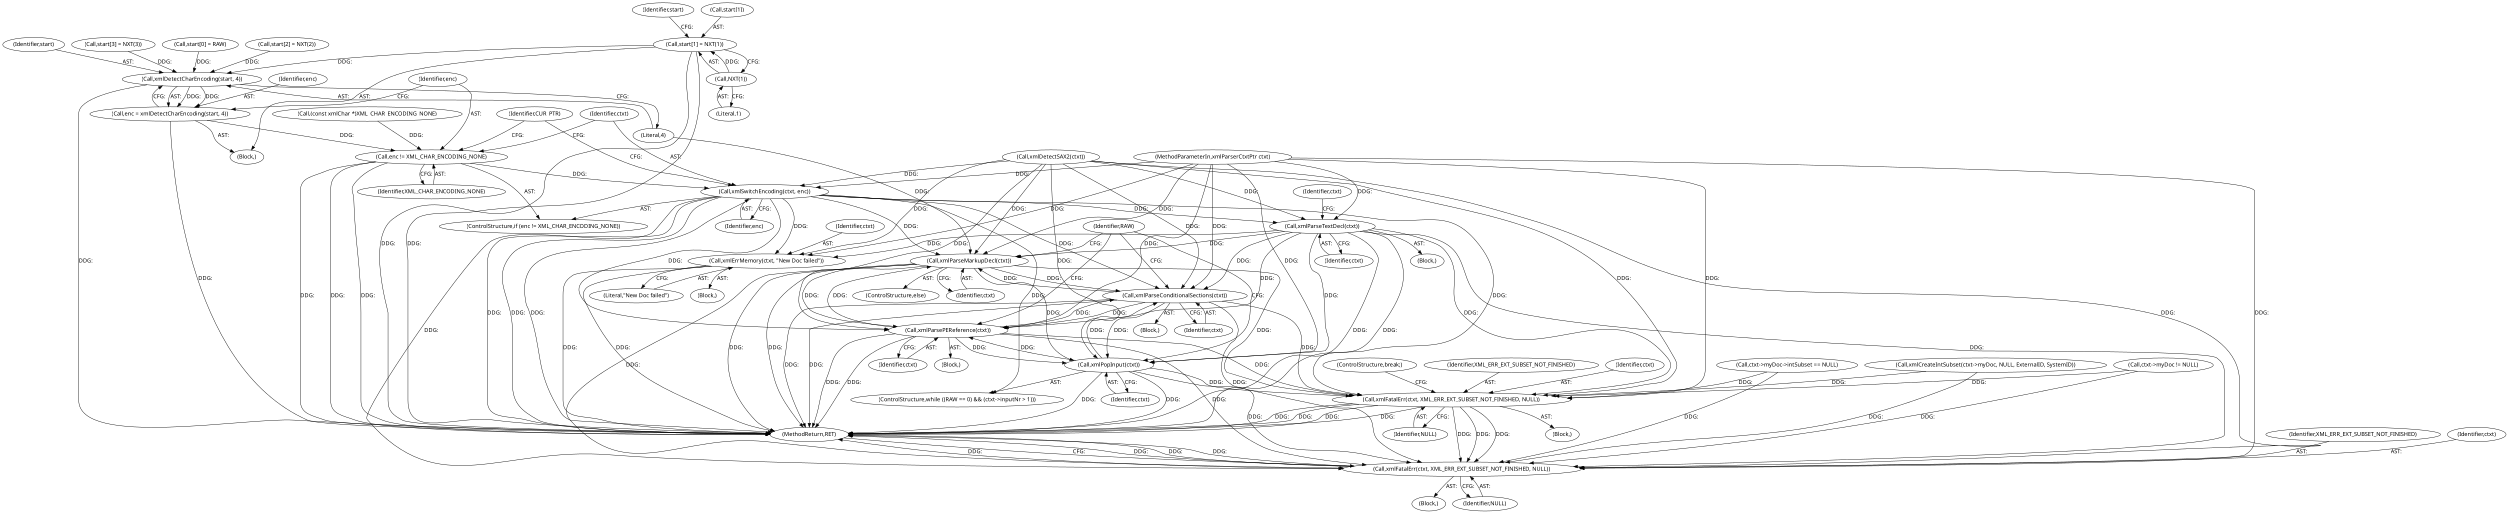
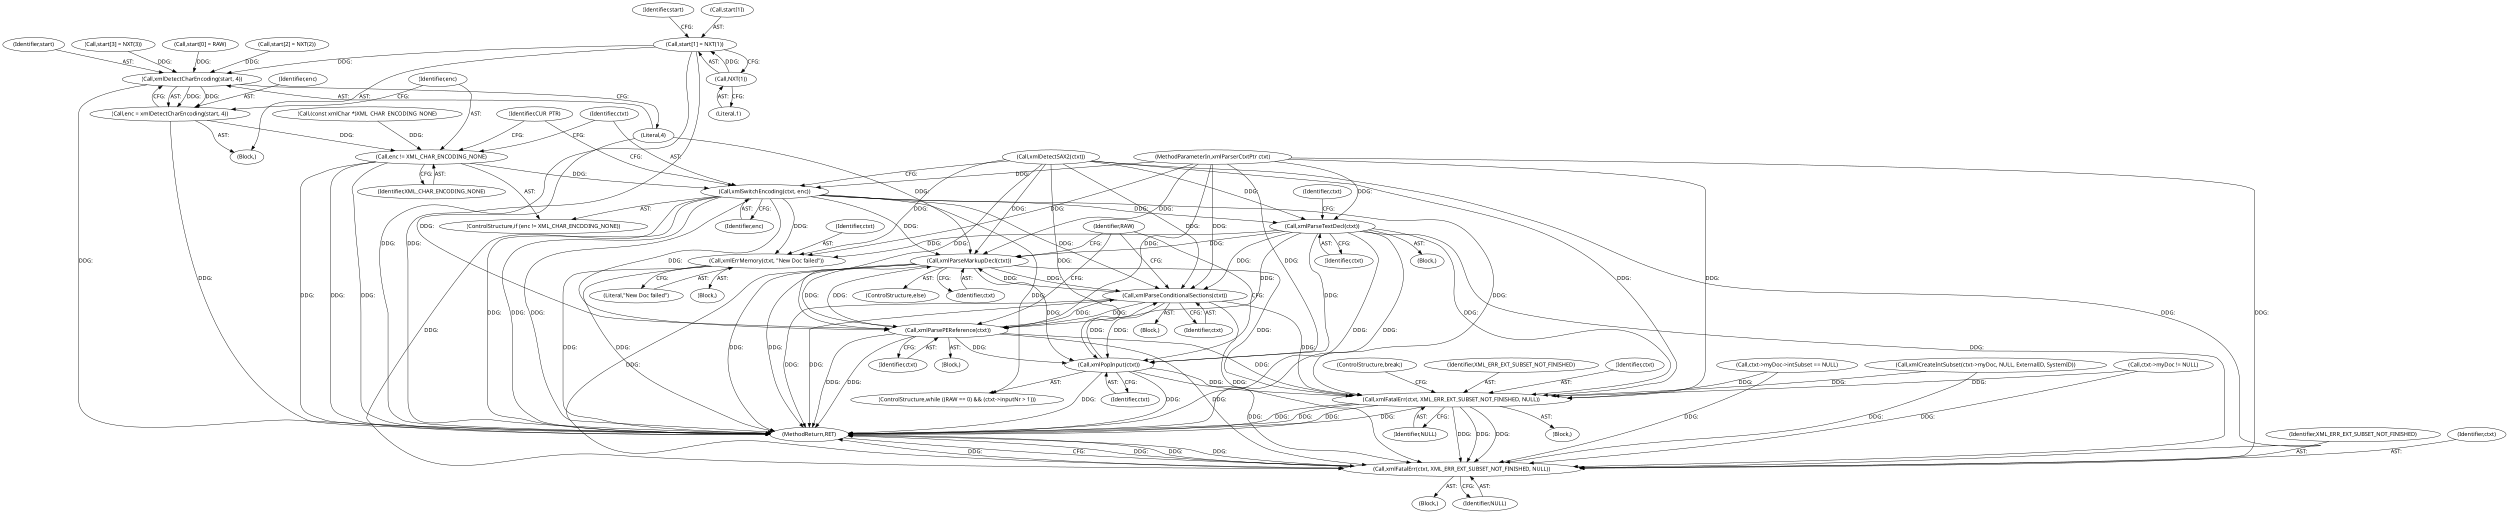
(912, 174) -> (912, 174)
(1024, 351) -> (517, 284)
